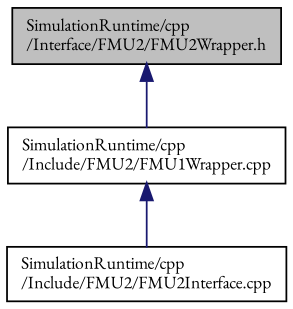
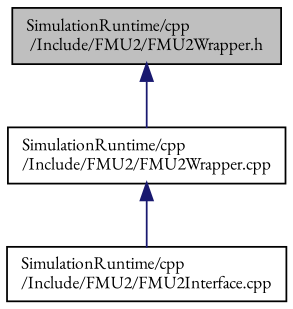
(147, 36) -> (147, 36)
(147, 155) -> (147, 155)
